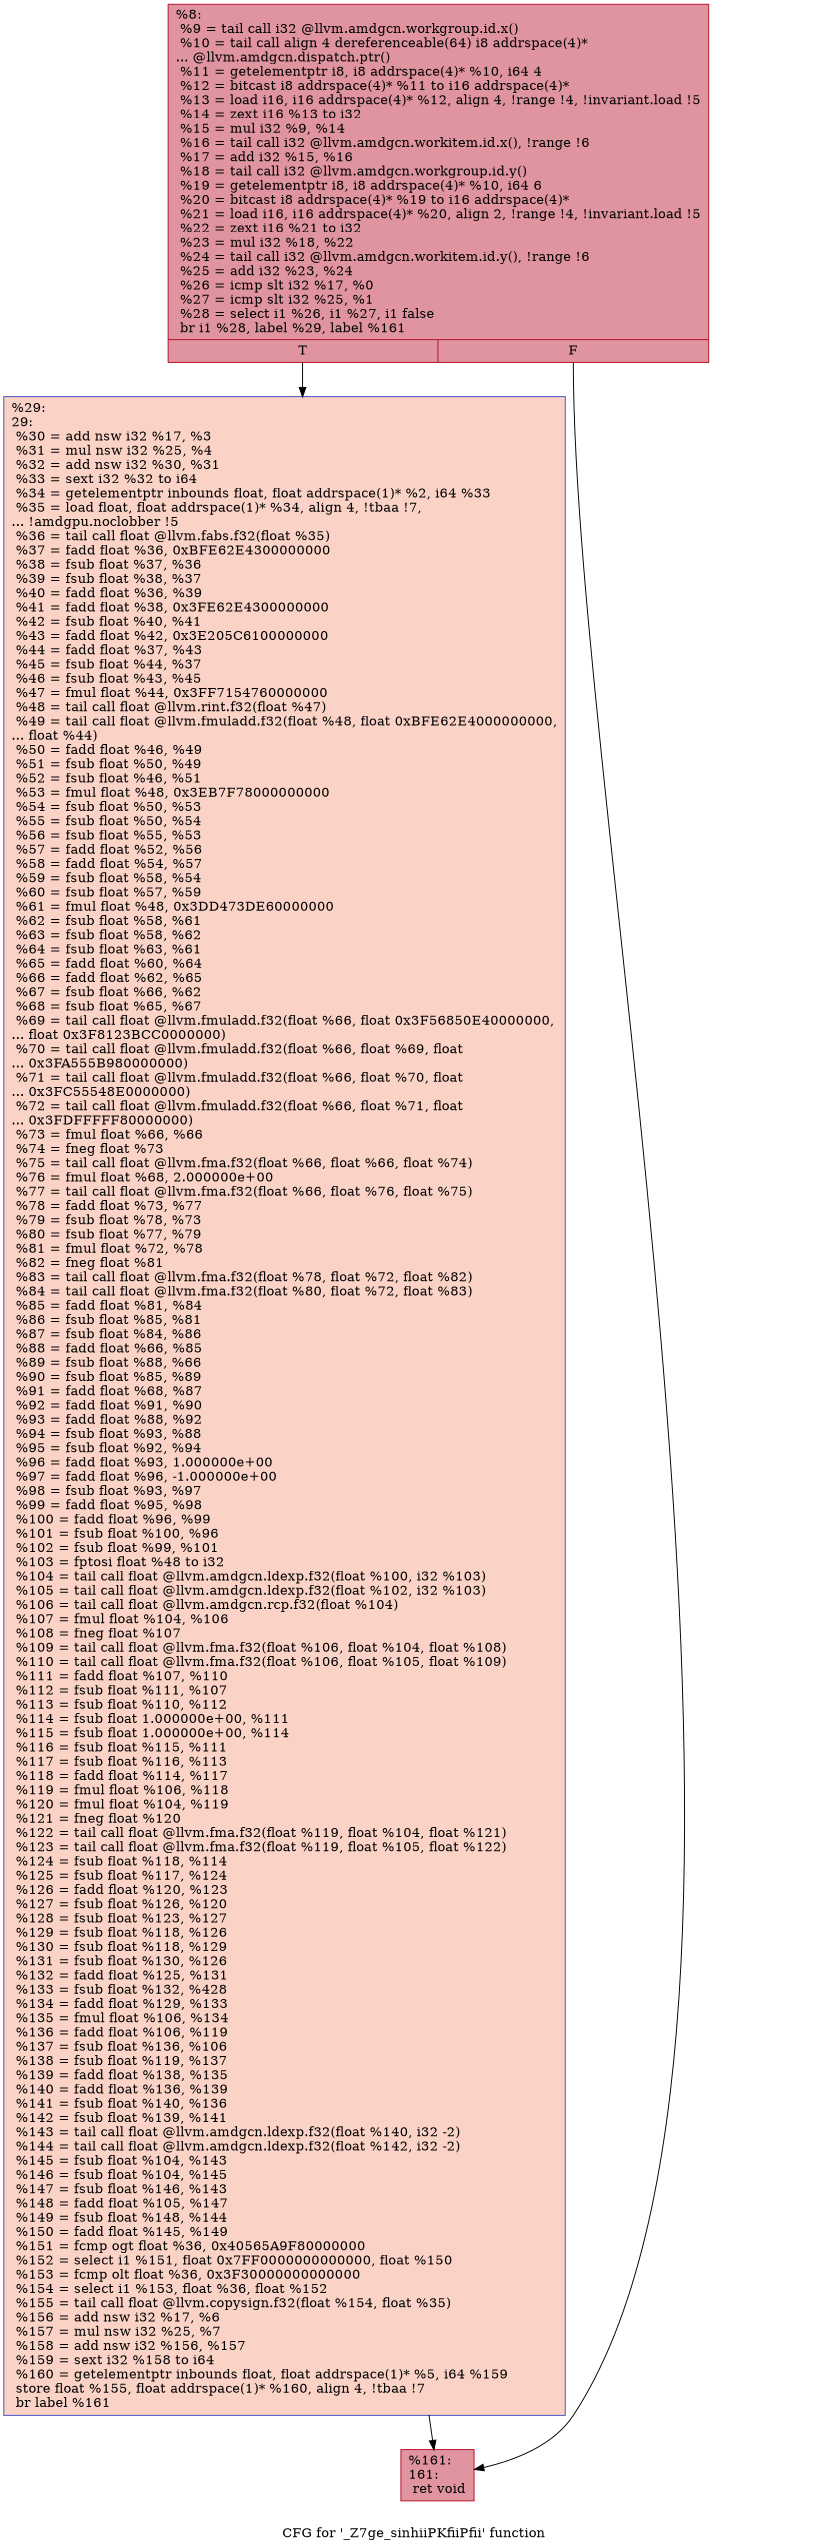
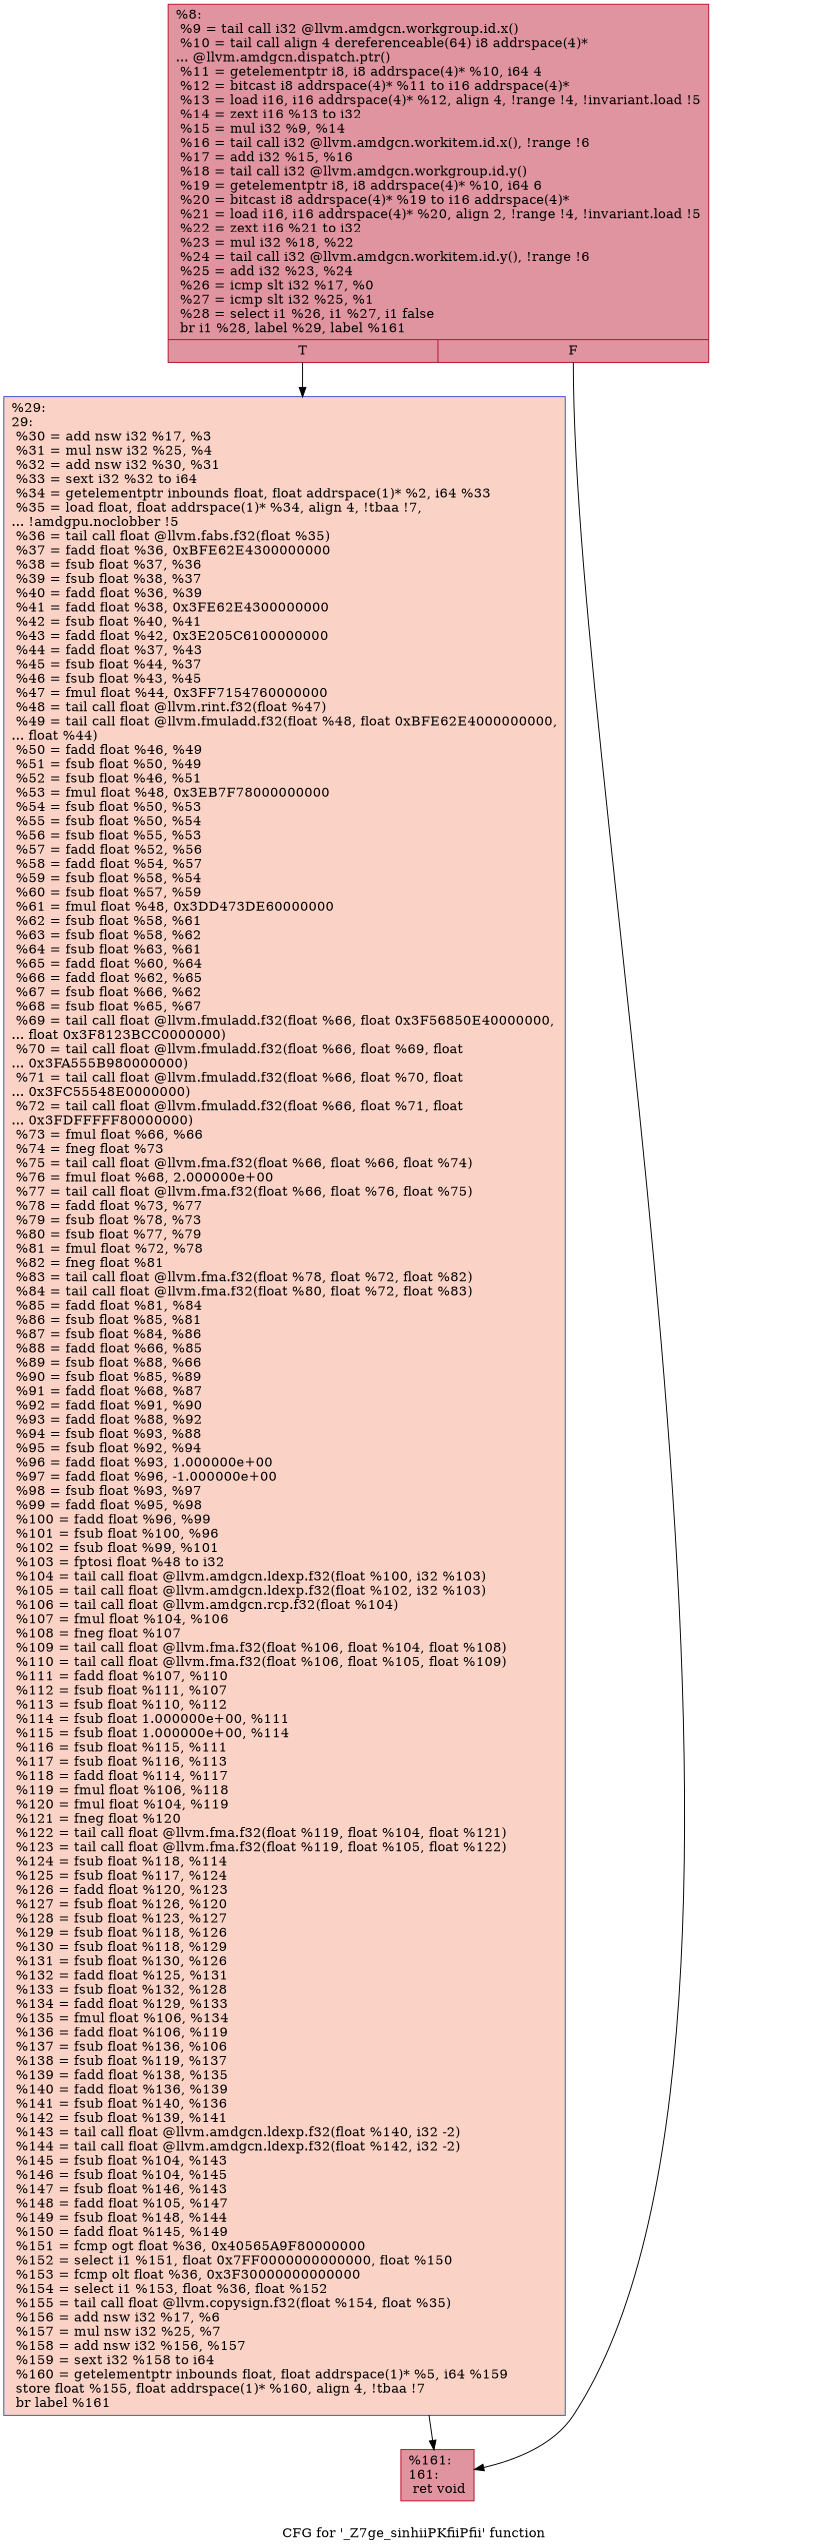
(120, 1990) -> (120, 1990)
